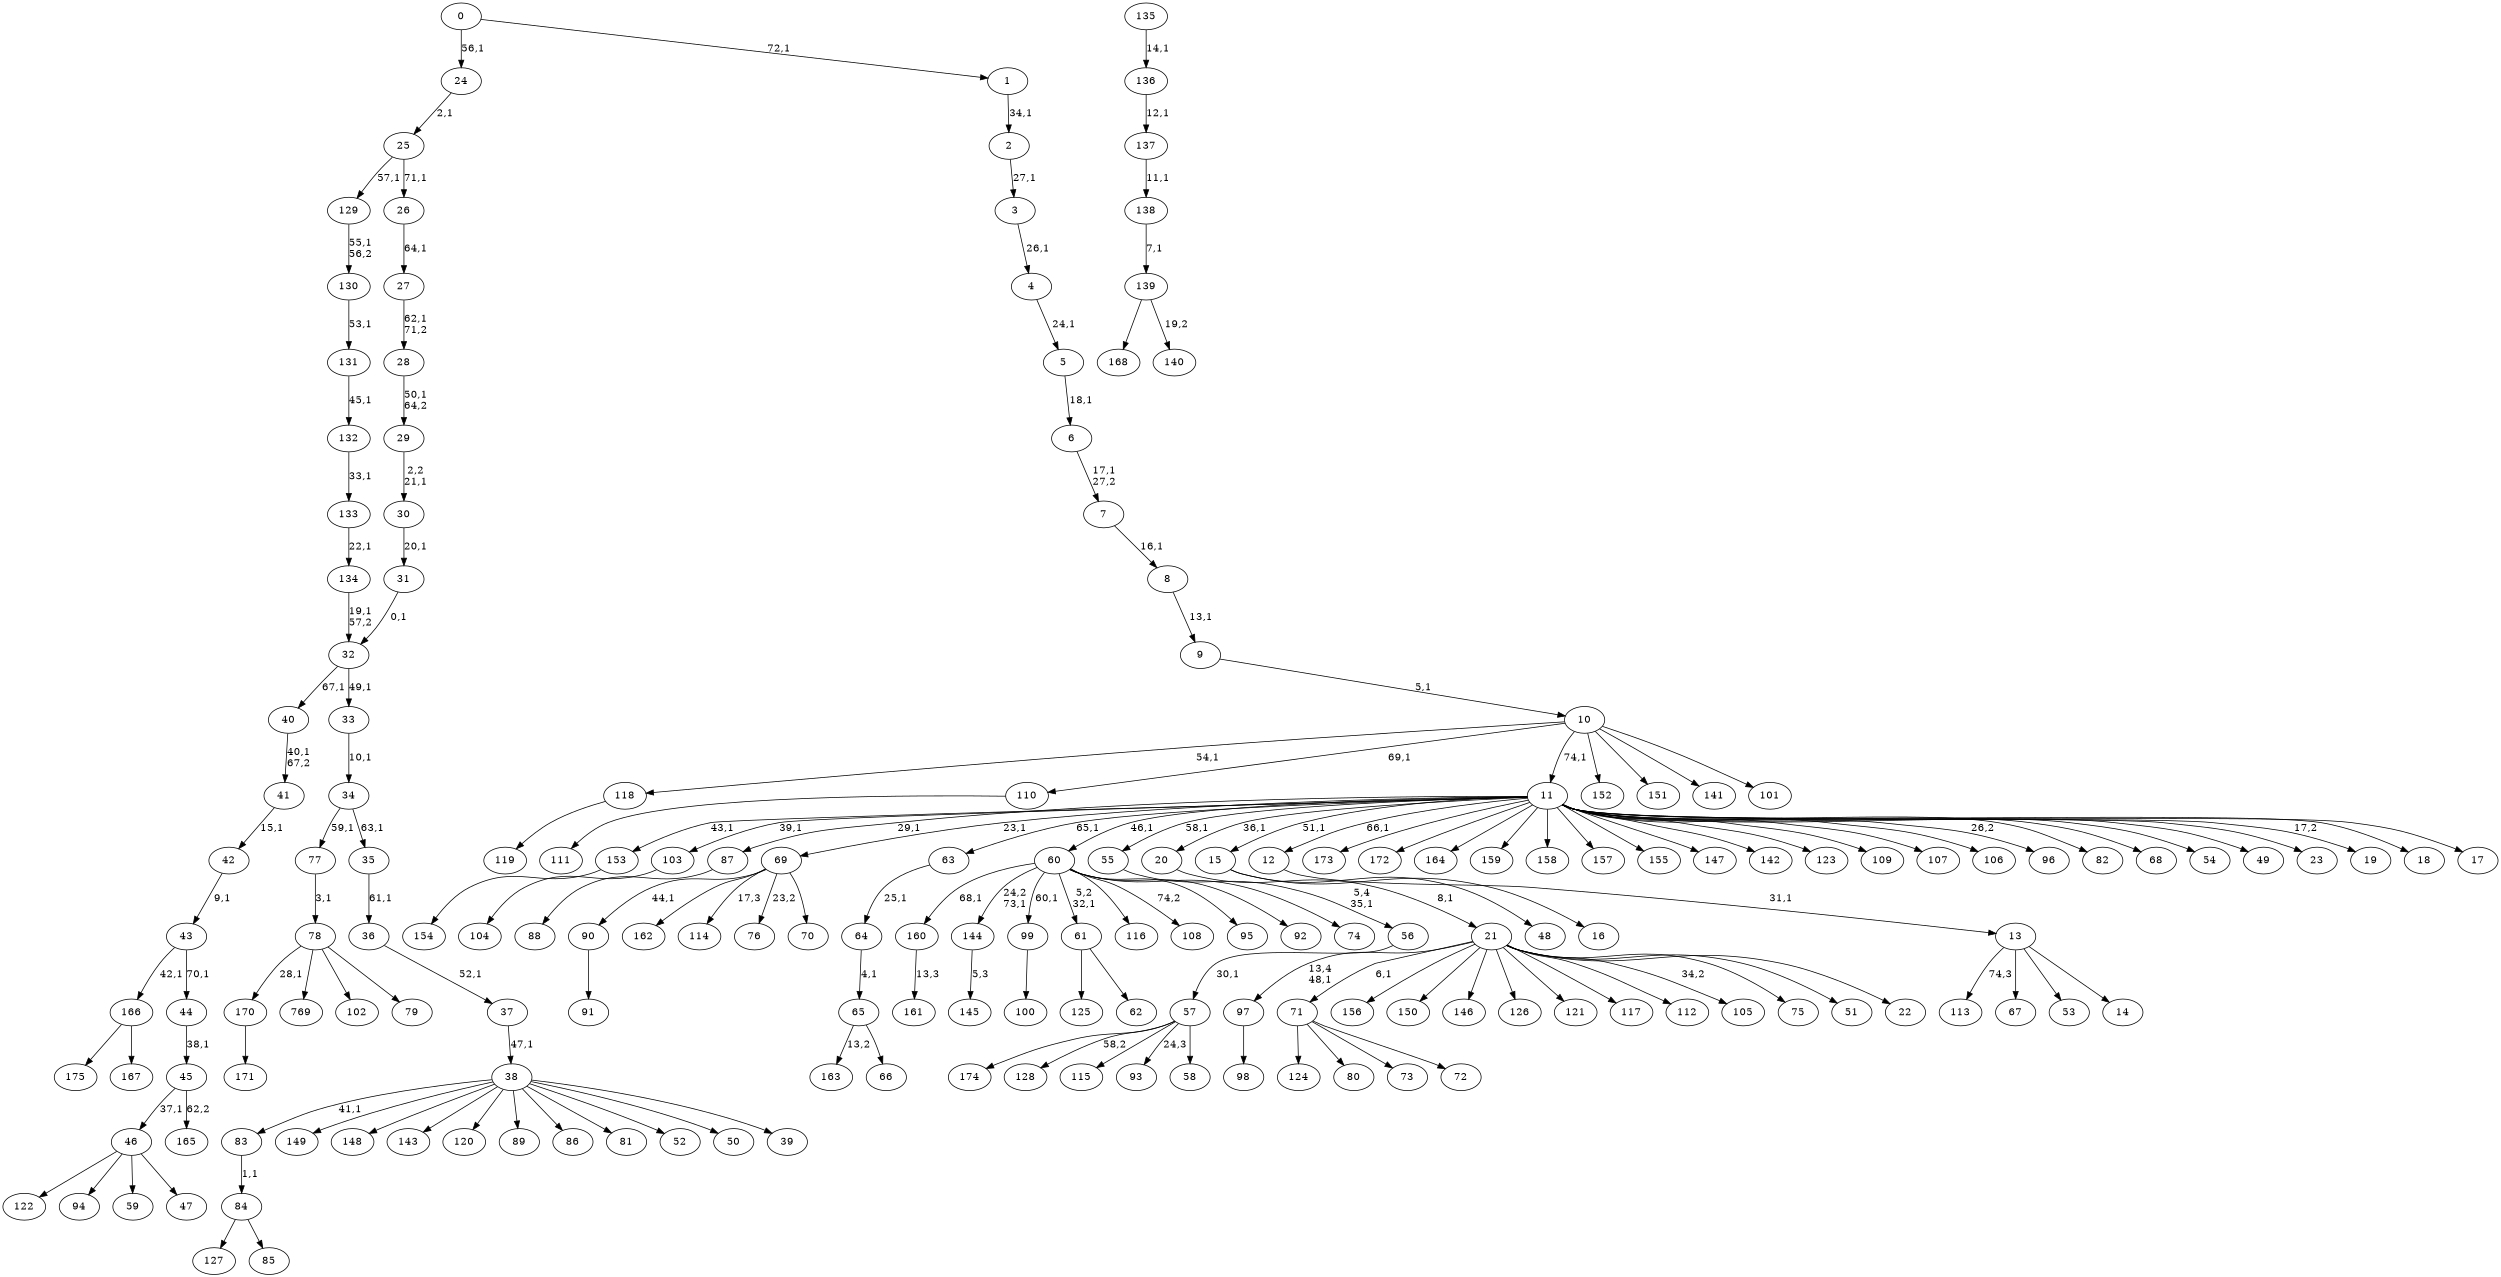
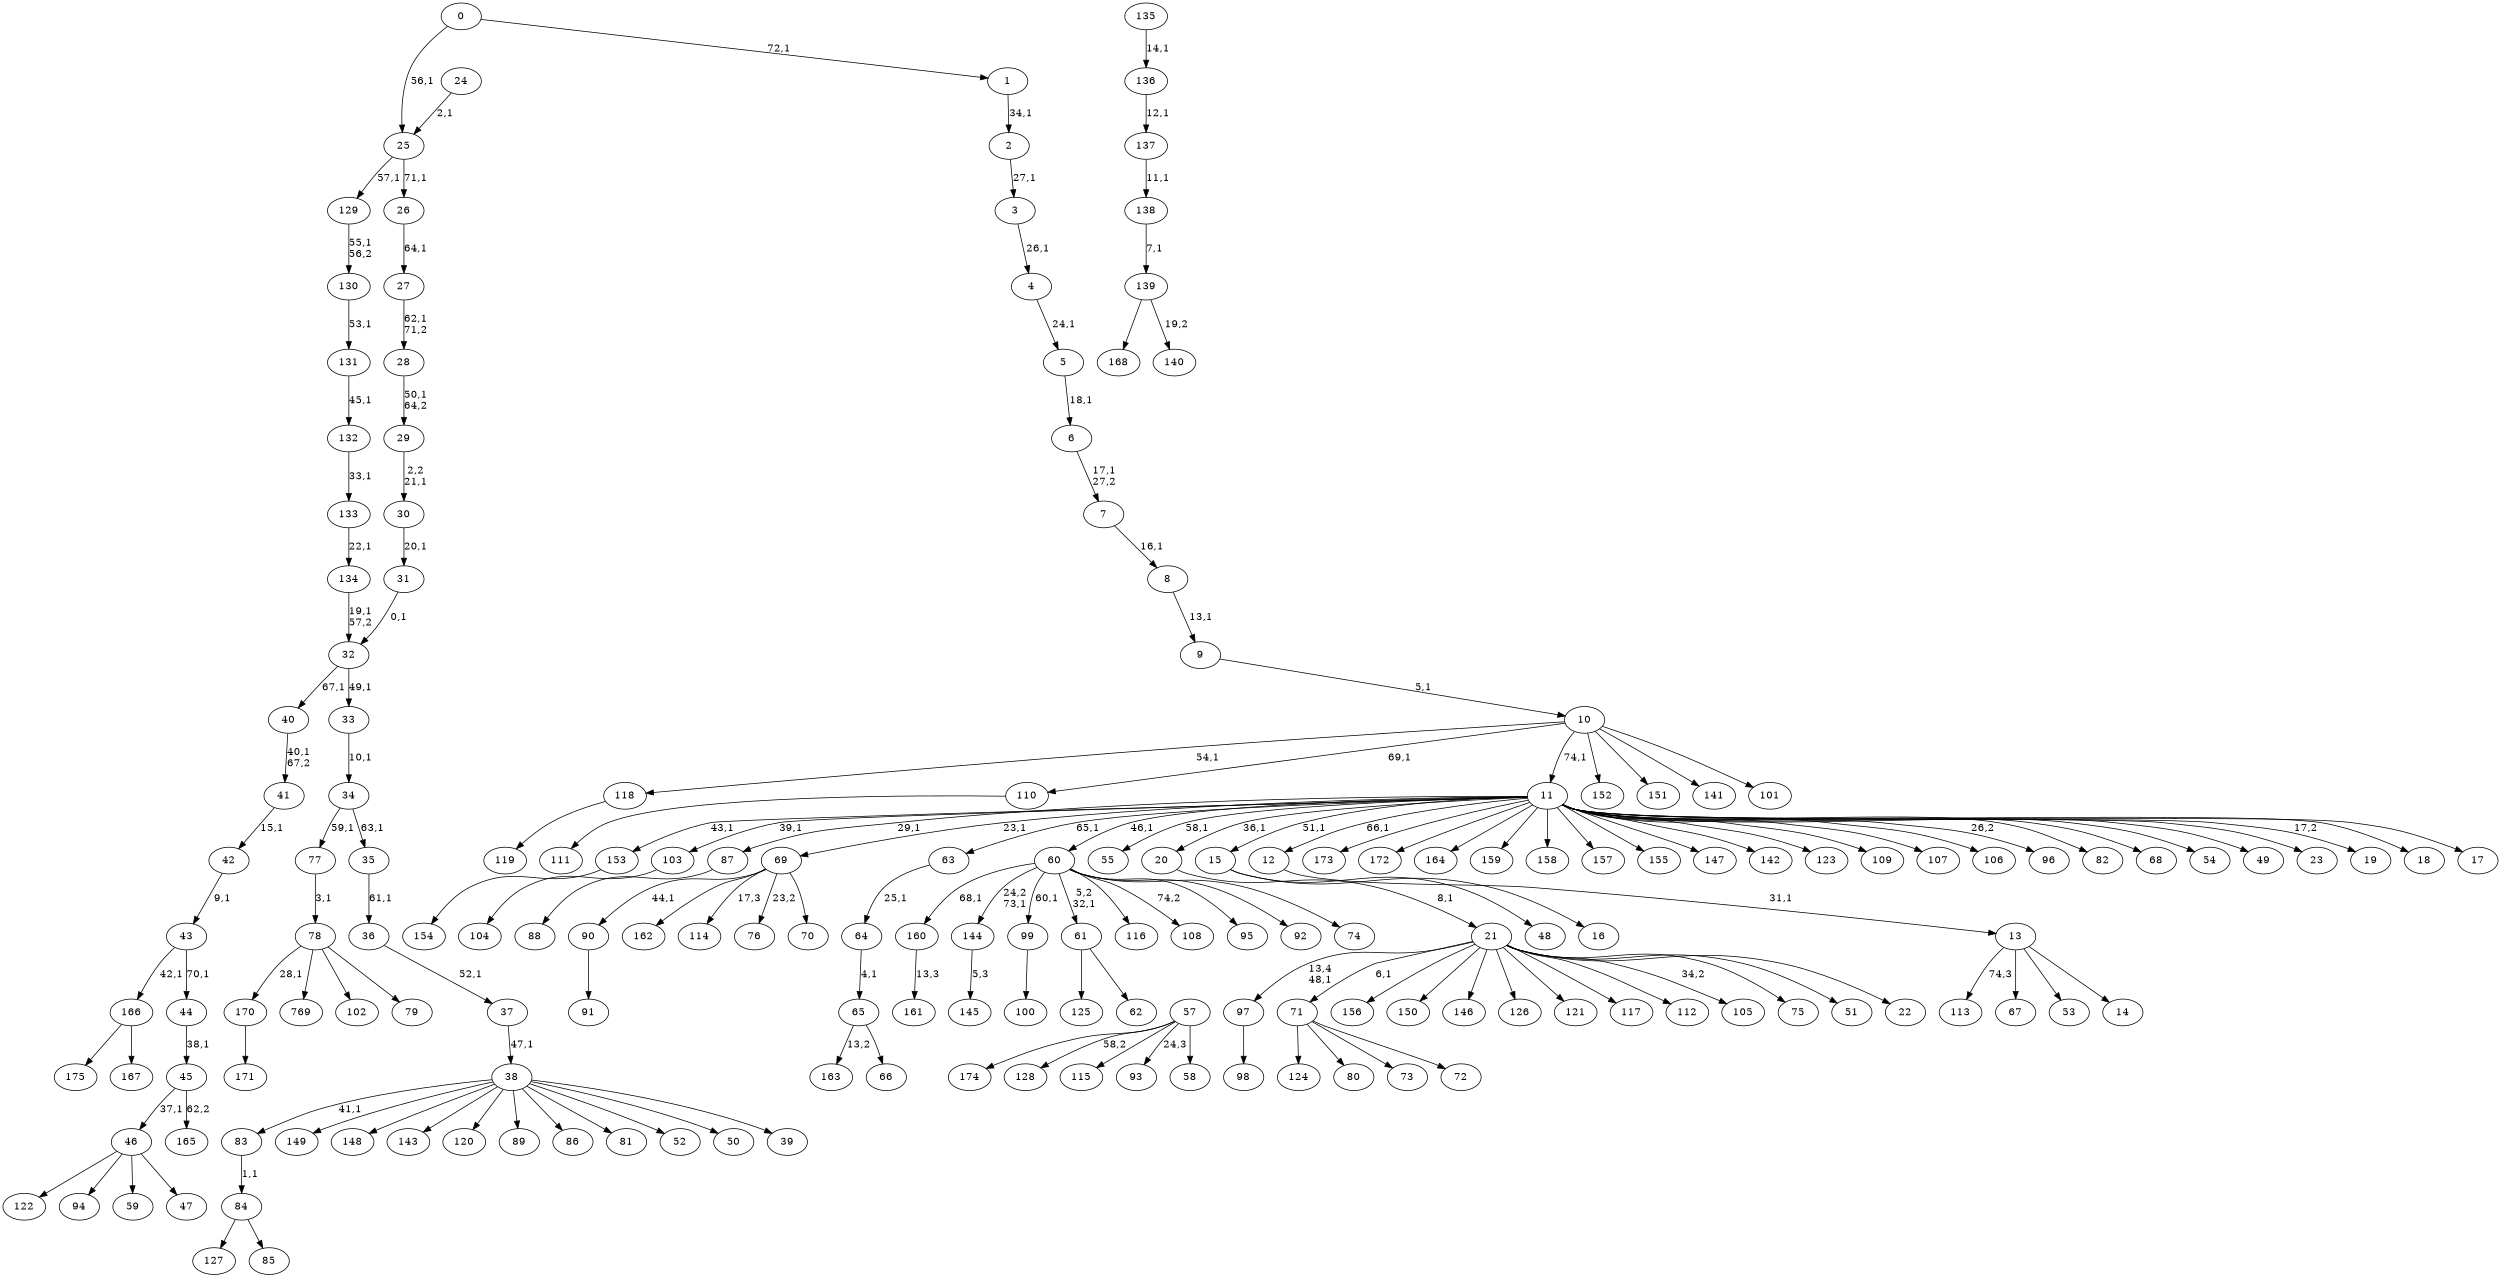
(461, 45) -> (410, 69)
(1408, 937) -> none
